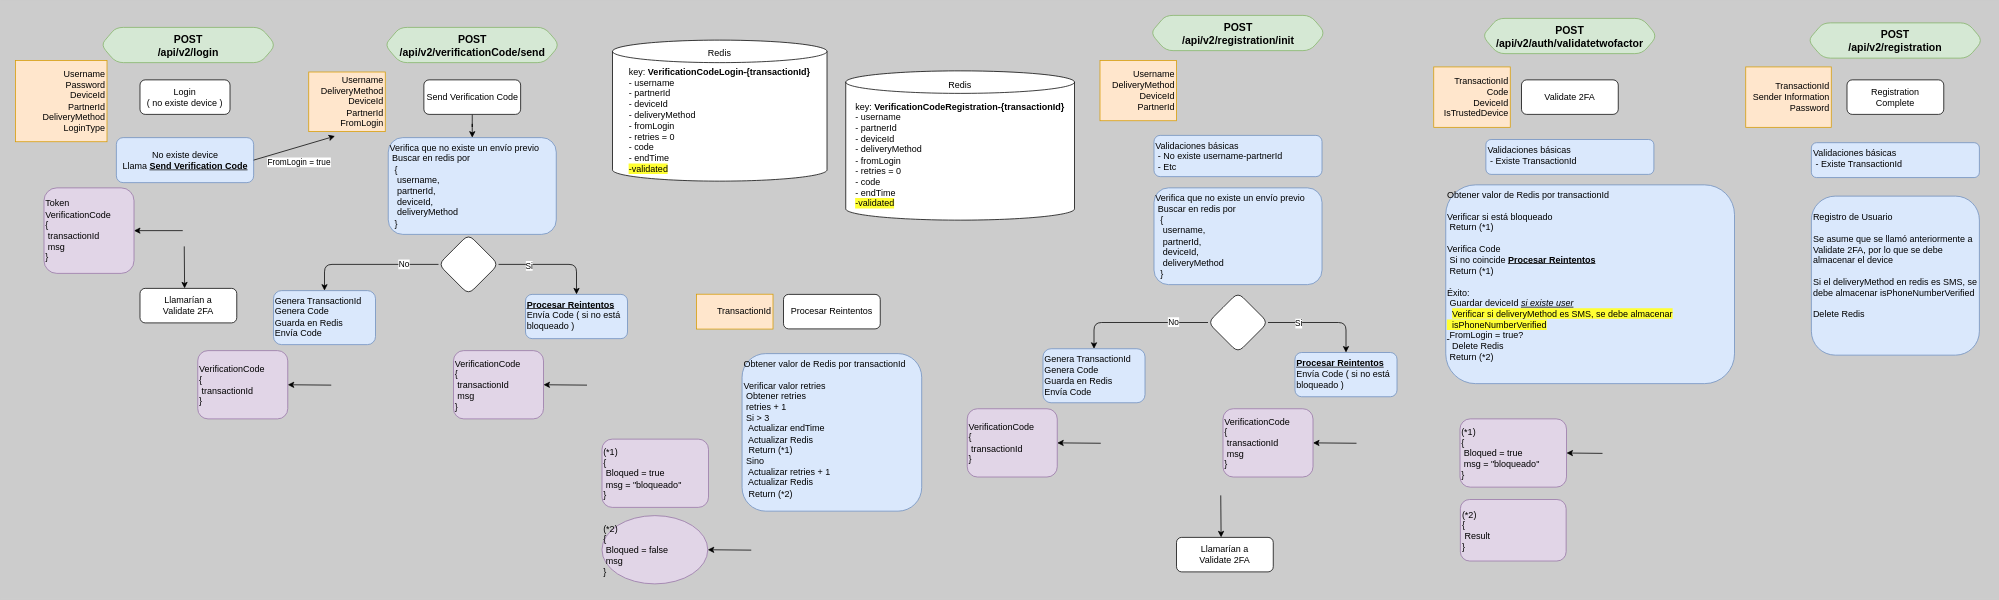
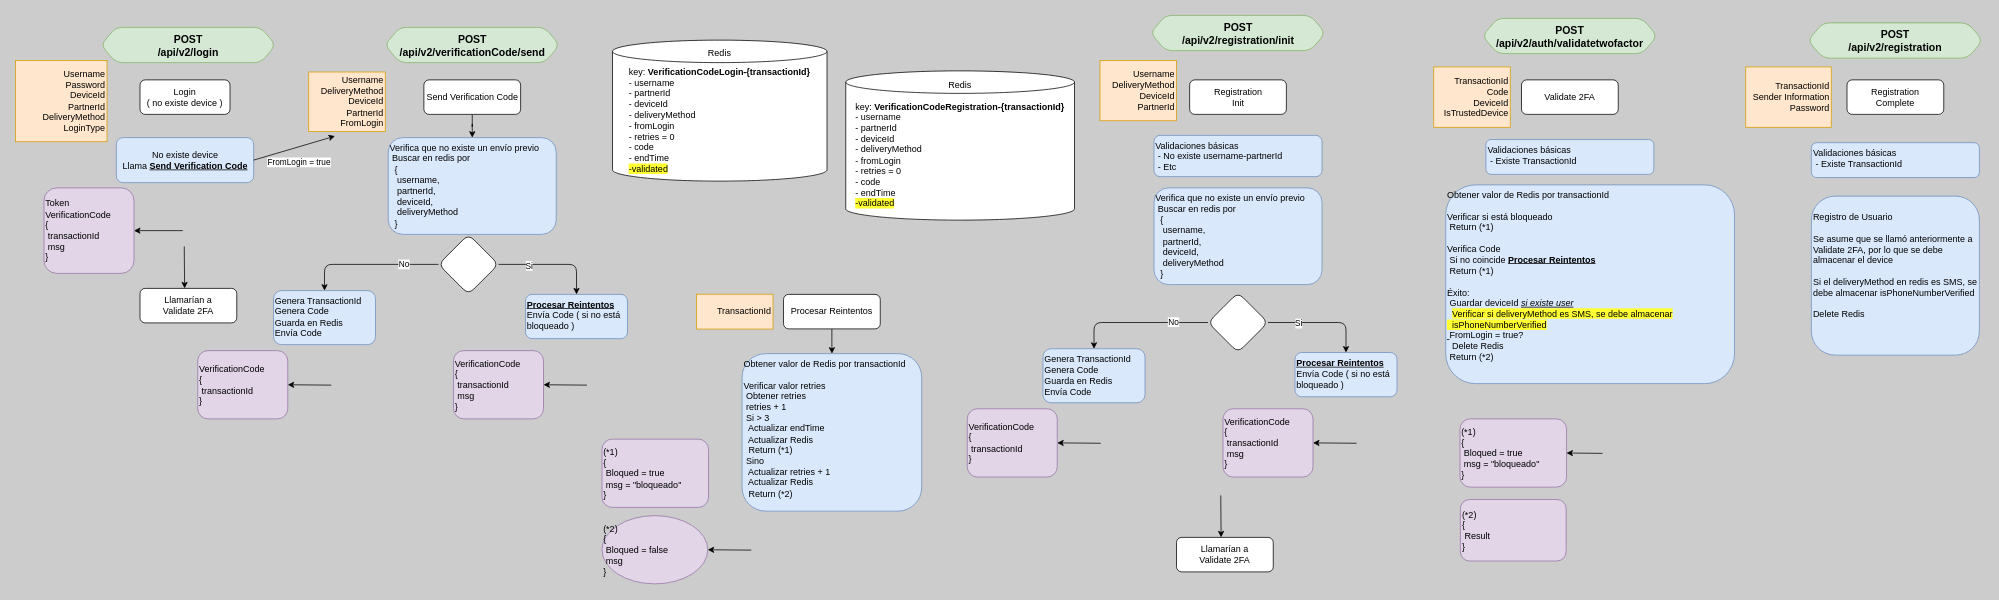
none -> (1238, 97)
none -> (832, 346)
